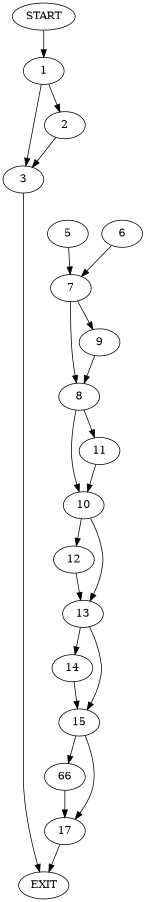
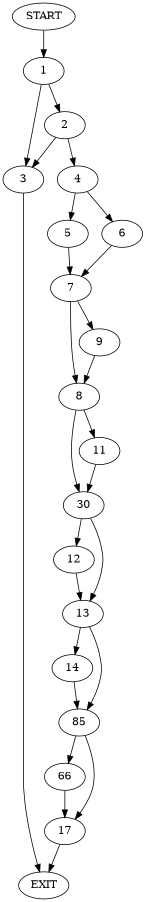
none -> (78, 179)
(84, 505) -> (84, 505)
(79, 722) -> (79, 722)
